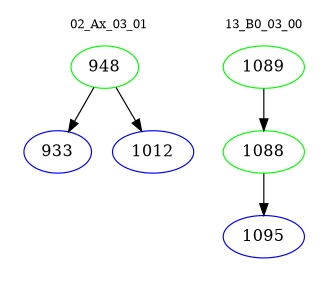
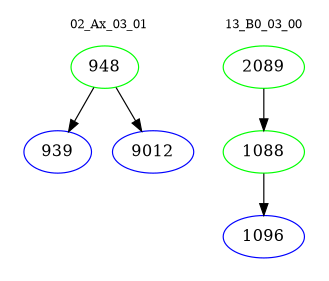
(264, 67) -> (264, 67)
(58, 152) -> (58, 152)
(153, 152) -> (153, 152)
(264, 237) -> (264, 237)
